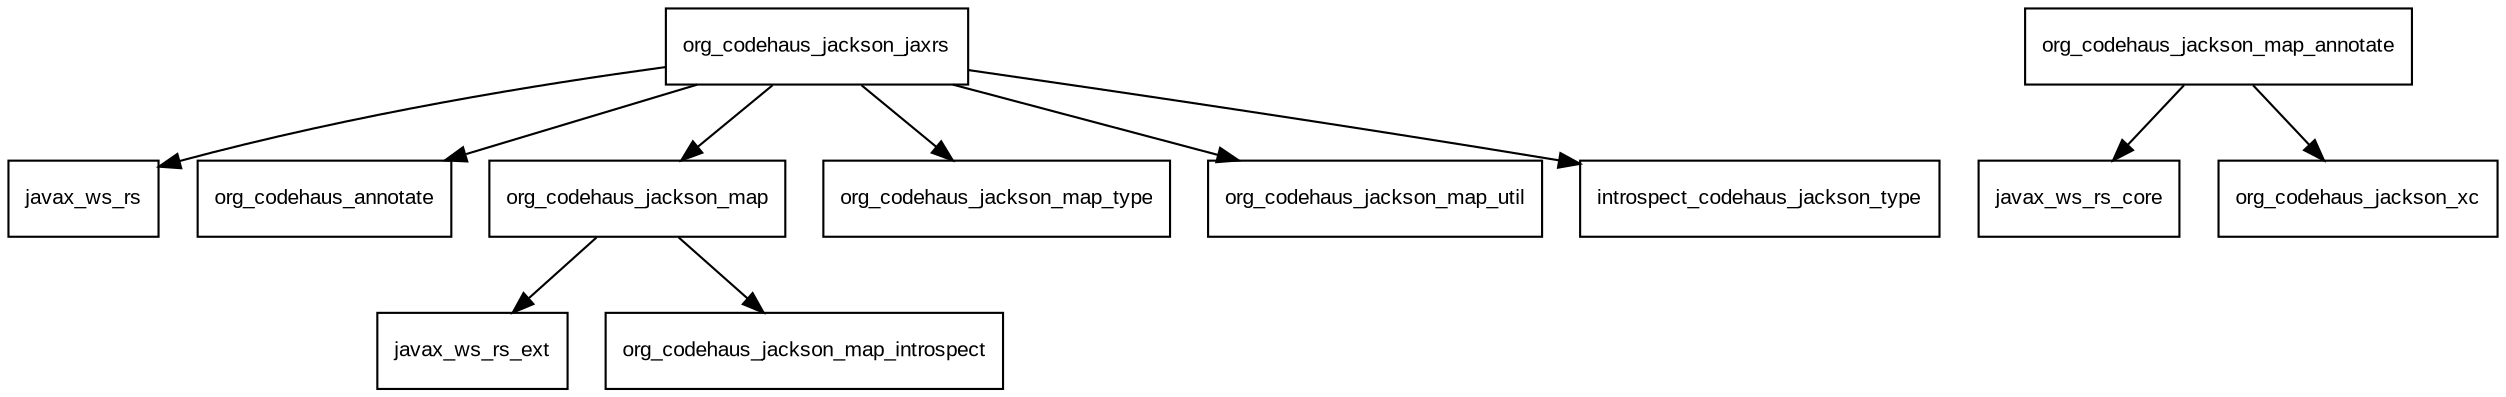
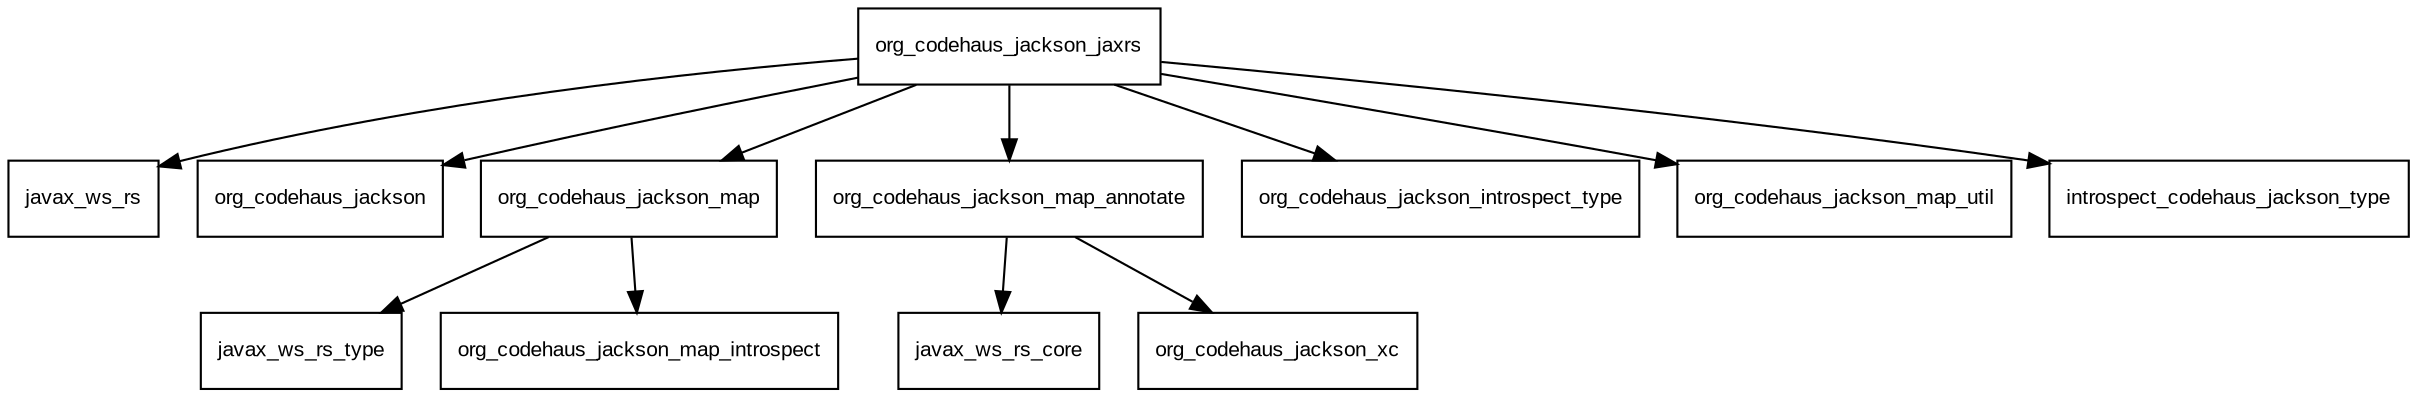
none -> (1009, 112)
(324, 199) -> (320, 199)
(997, 199) -> (1441, 199)
(472, 351) -> (301, 351)
